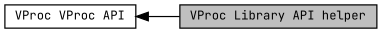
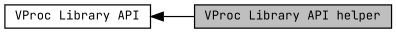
(70, 17) -> (78, 17)
